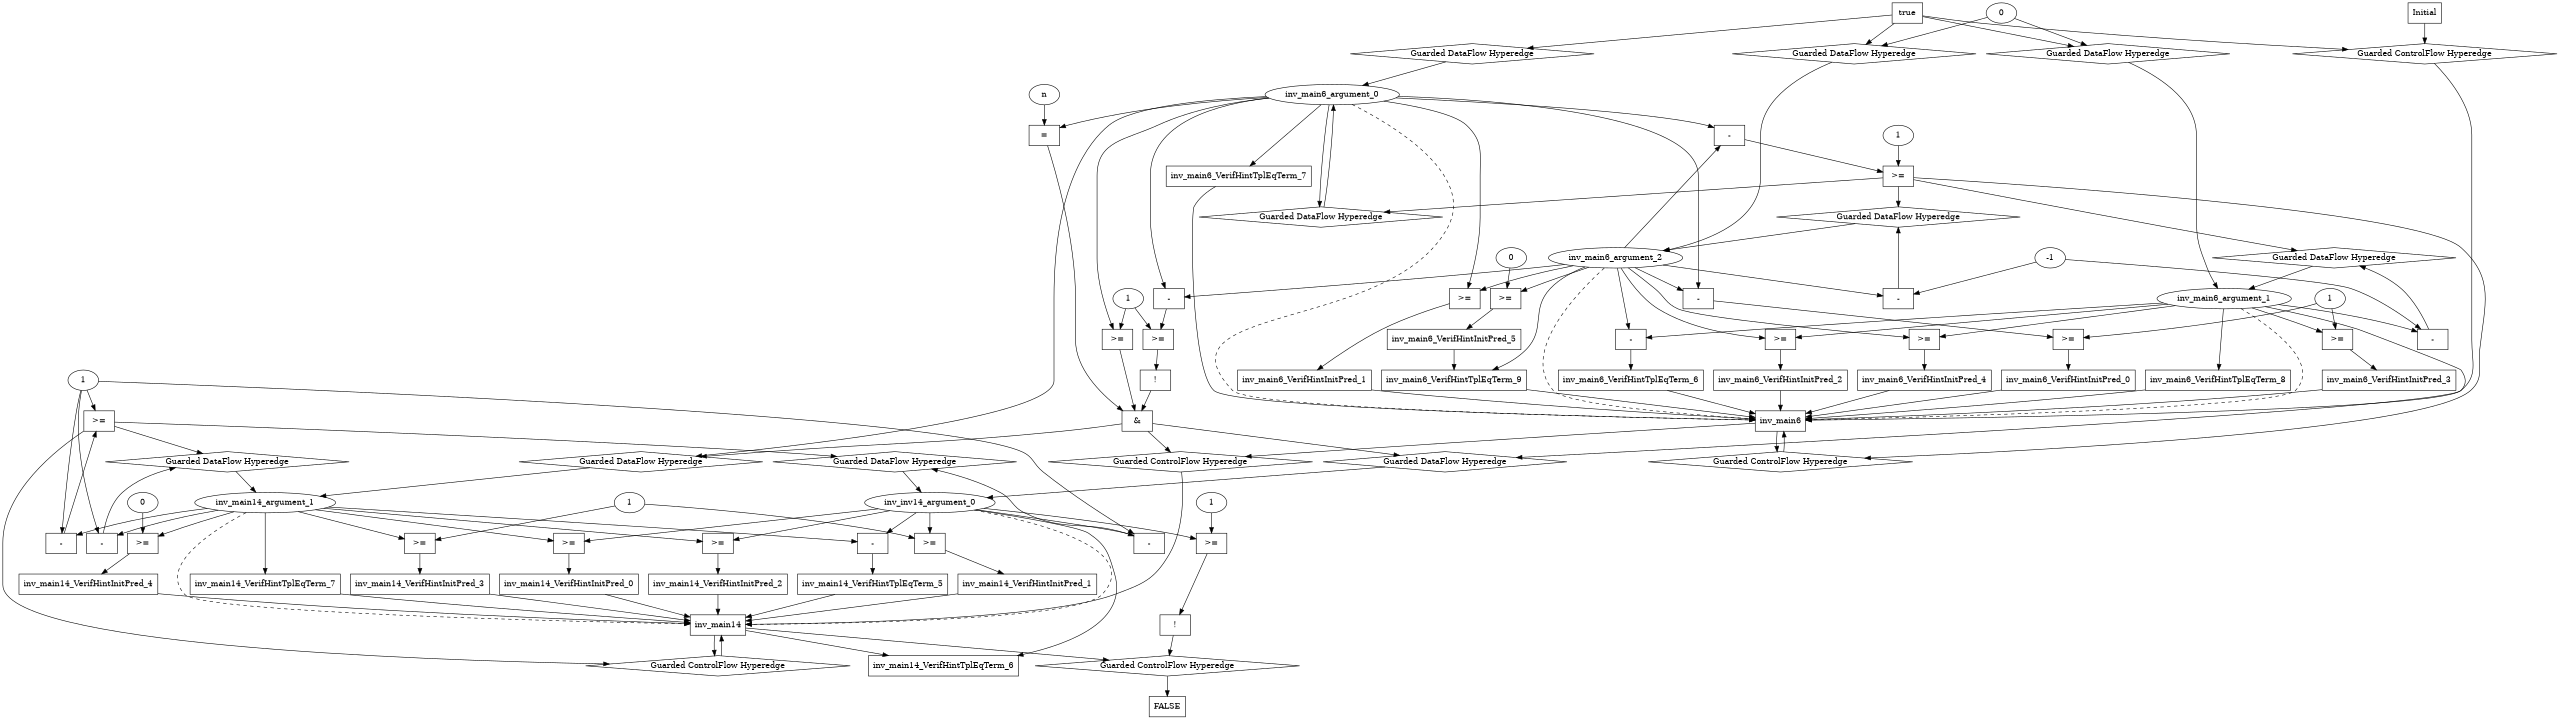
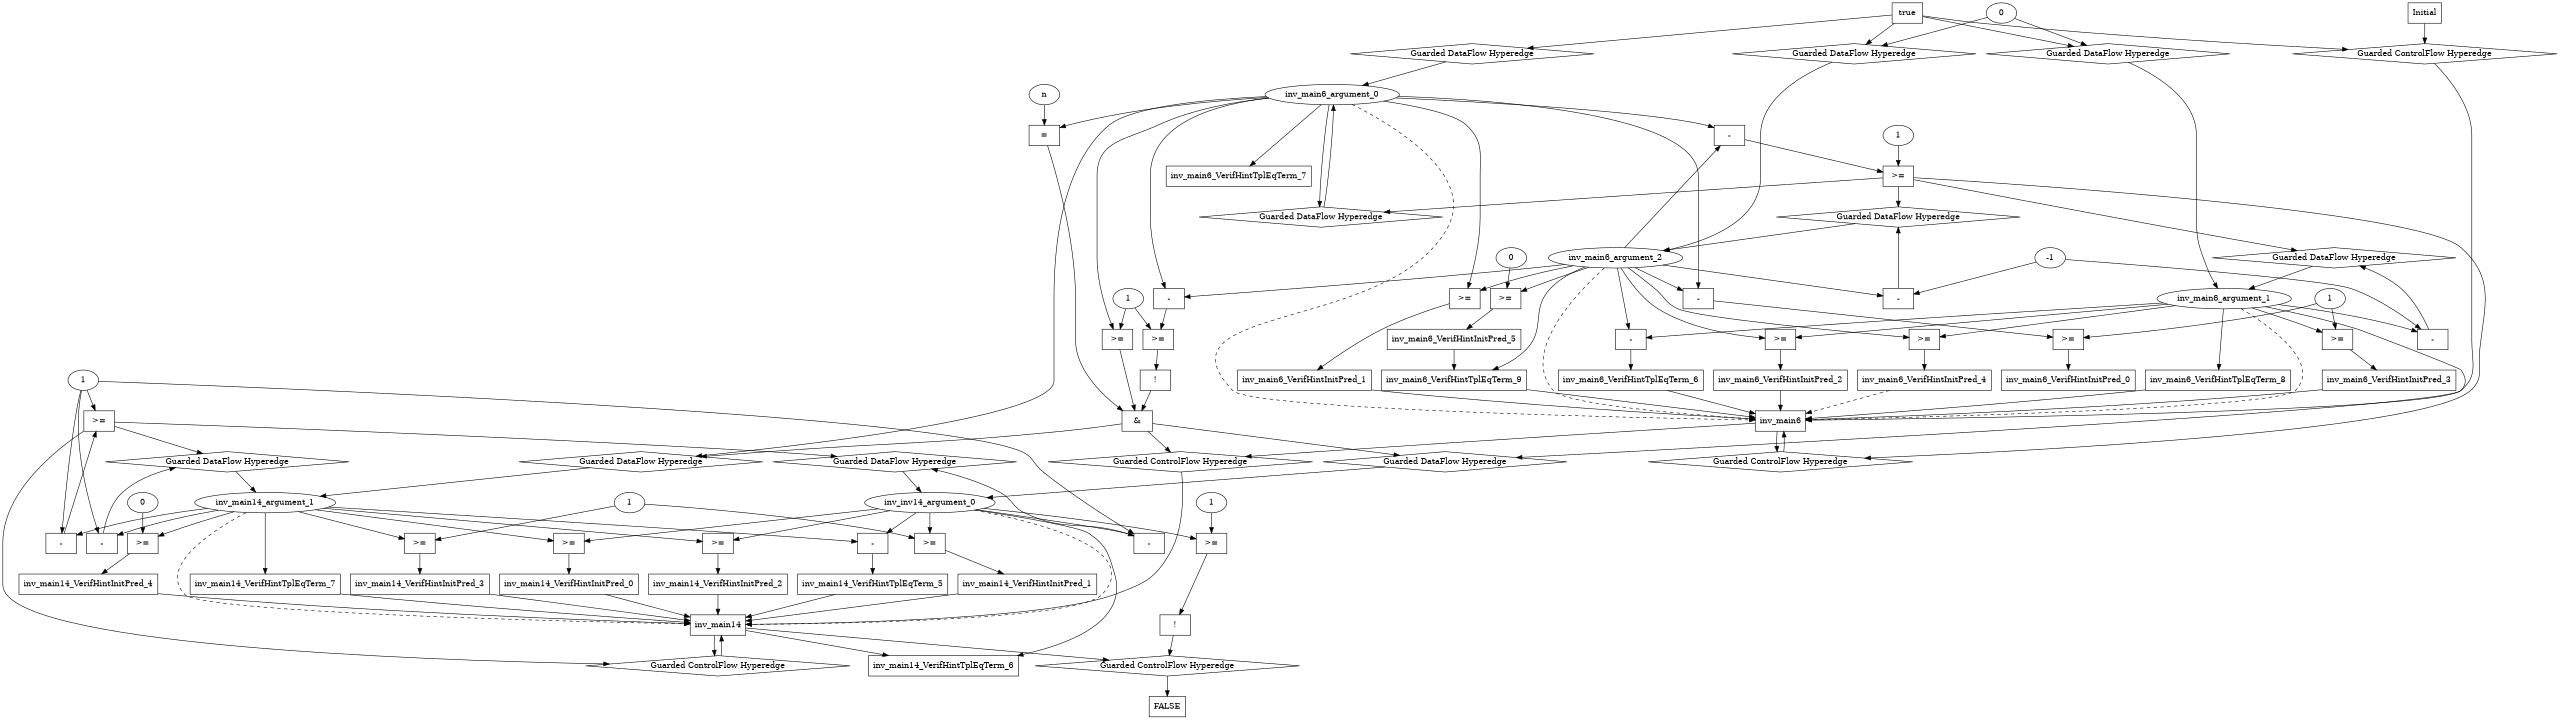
(1241, 397) -> none
(1850, 401) -> (1850, 401)
(1906, 403) -> none
